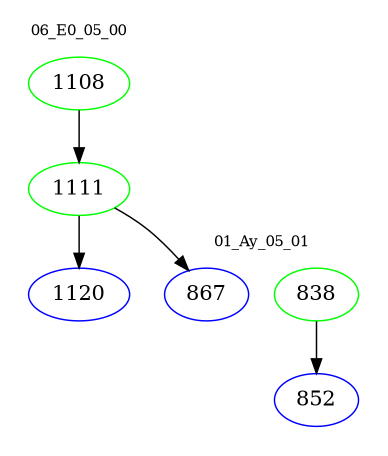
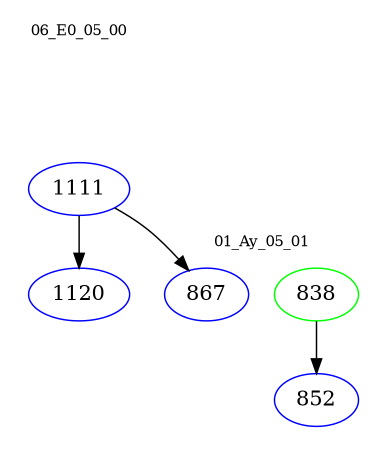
(79, 84) -> none
(79, 189) -> (79, 189)
